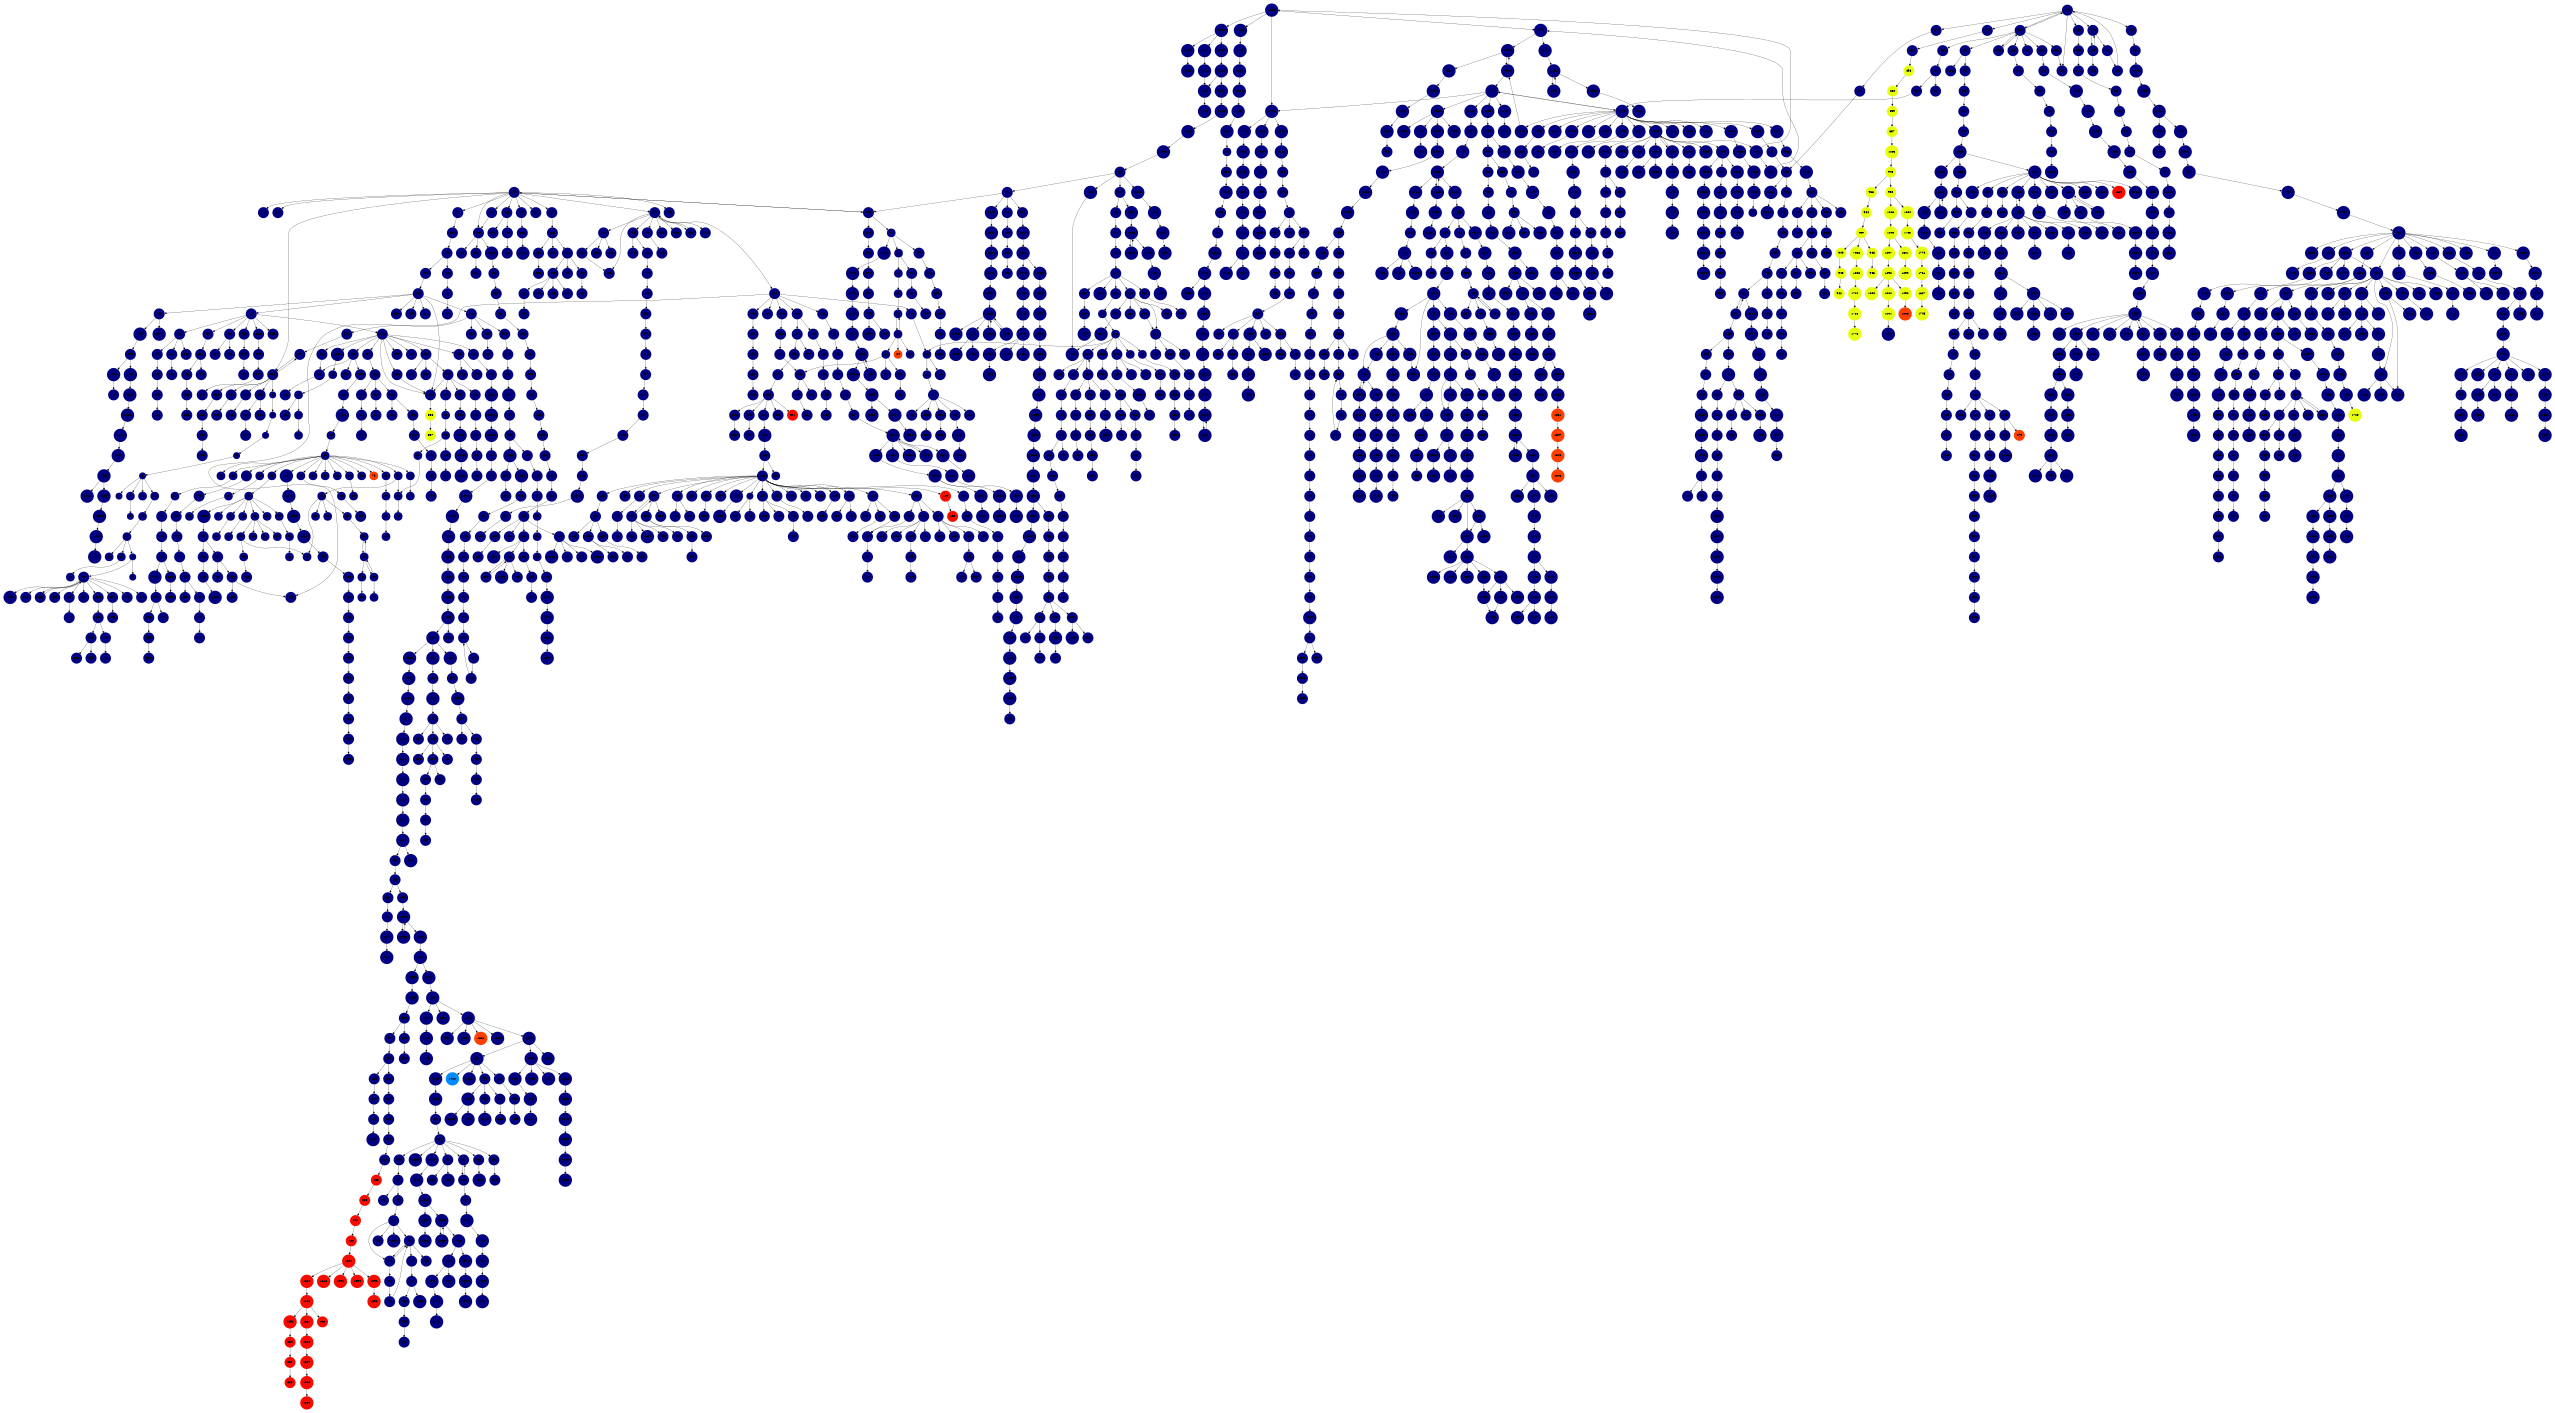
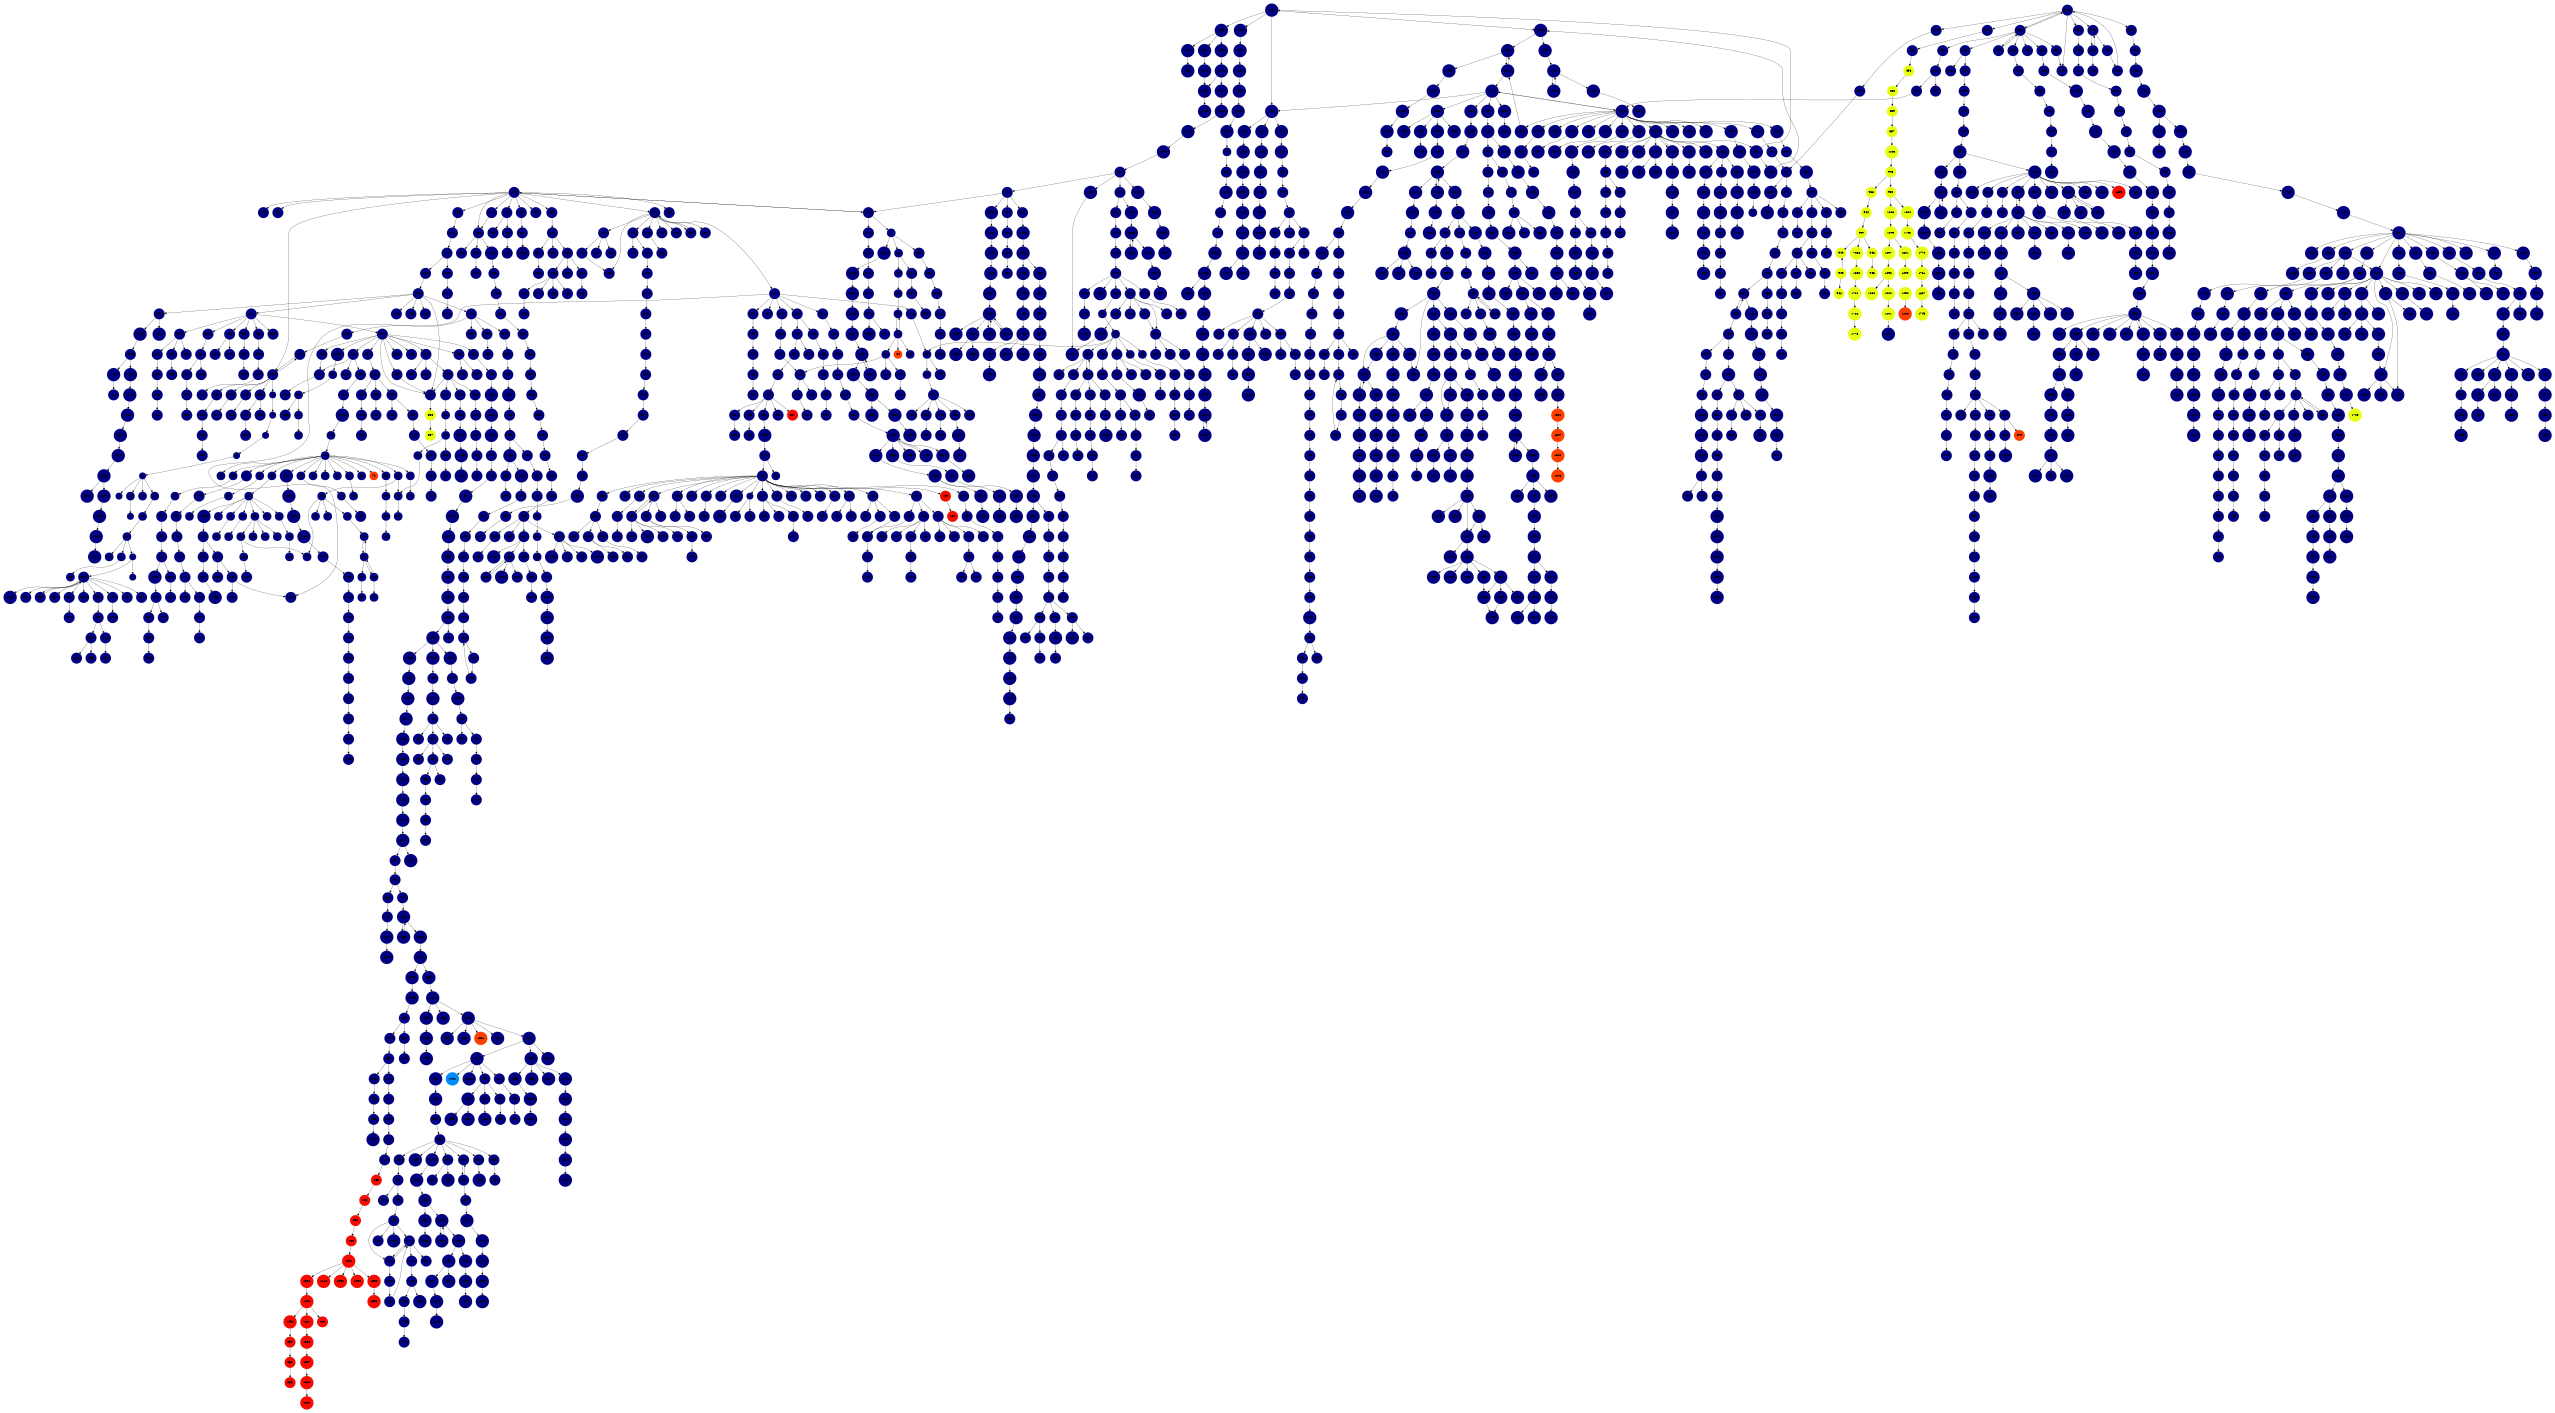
(1840, 262) -> (1842, 264)
(1896, 283) -> none
